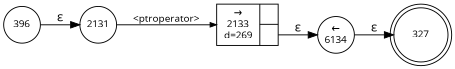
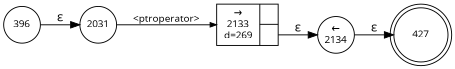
(98, 25) -> (98, 25)
(336, 35) -> (336, 35)
(421, 35) -> (421, 35)
